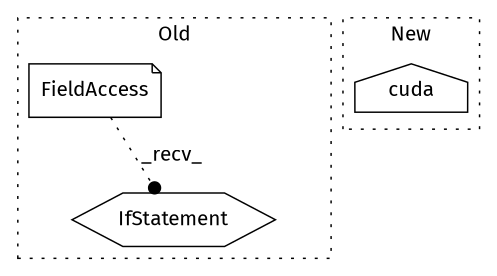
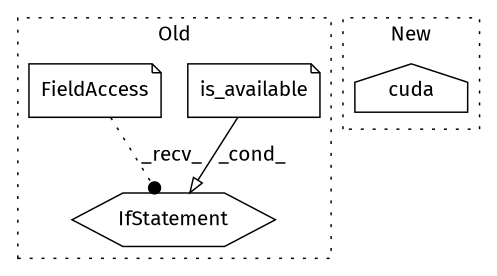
none -> (254, 91)
